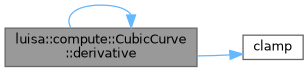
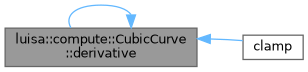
(214, 56) -> (227, 40)
